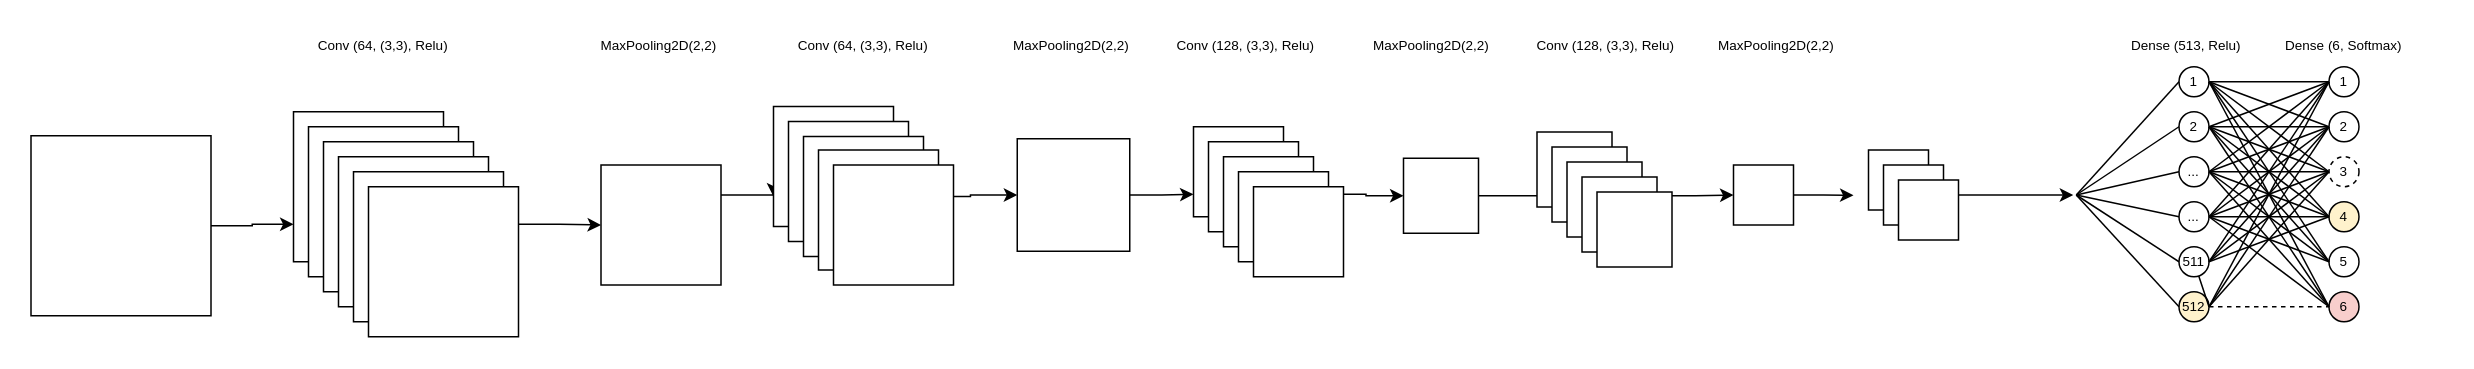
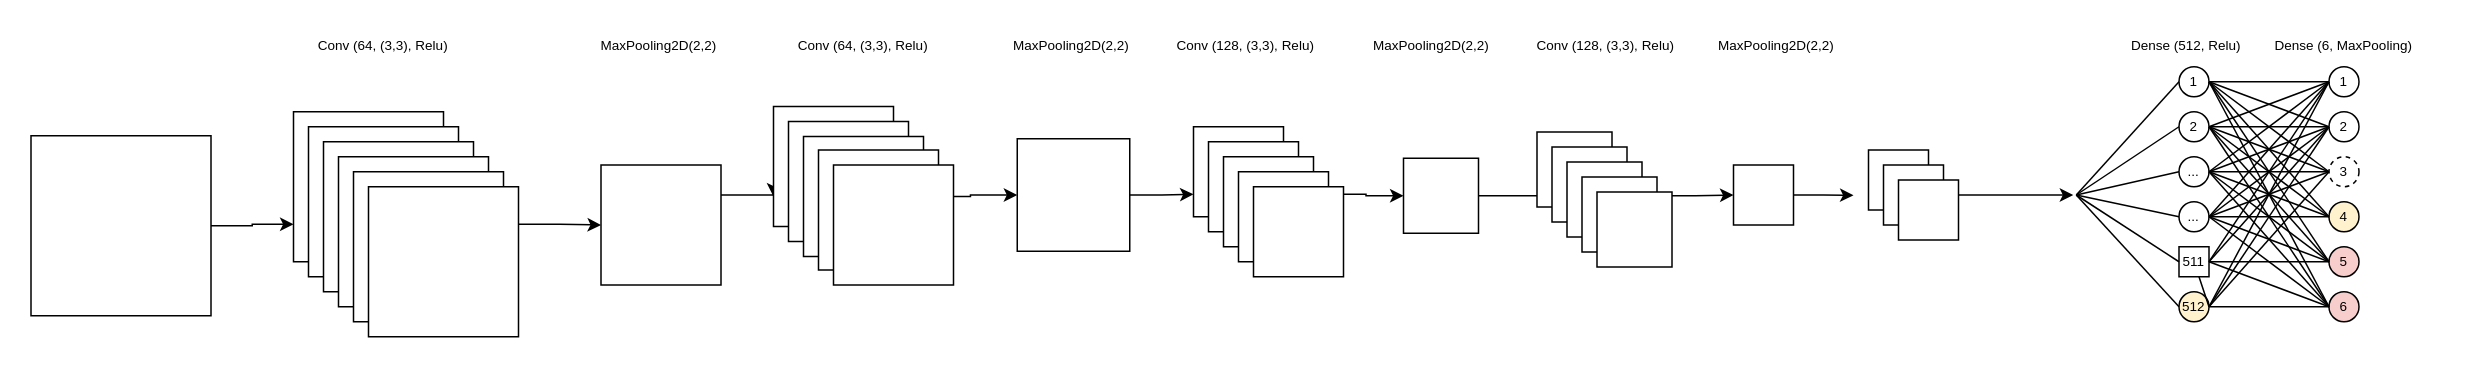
(2186, 46) -> (2186, 46)
(2344, 46) -> (2344, 46)
(2294, 198) -> none
(2297, 229) -> none
(2194, 262) -> (2194, 262)
none -> (2296, 262)
(2344, 262) -> (2344, 262)
none -> (2277, 287)
(2268, 307) -> (2268, 307)
